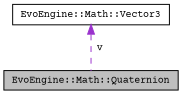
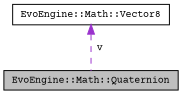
(91, 15) -> (91, 15)
